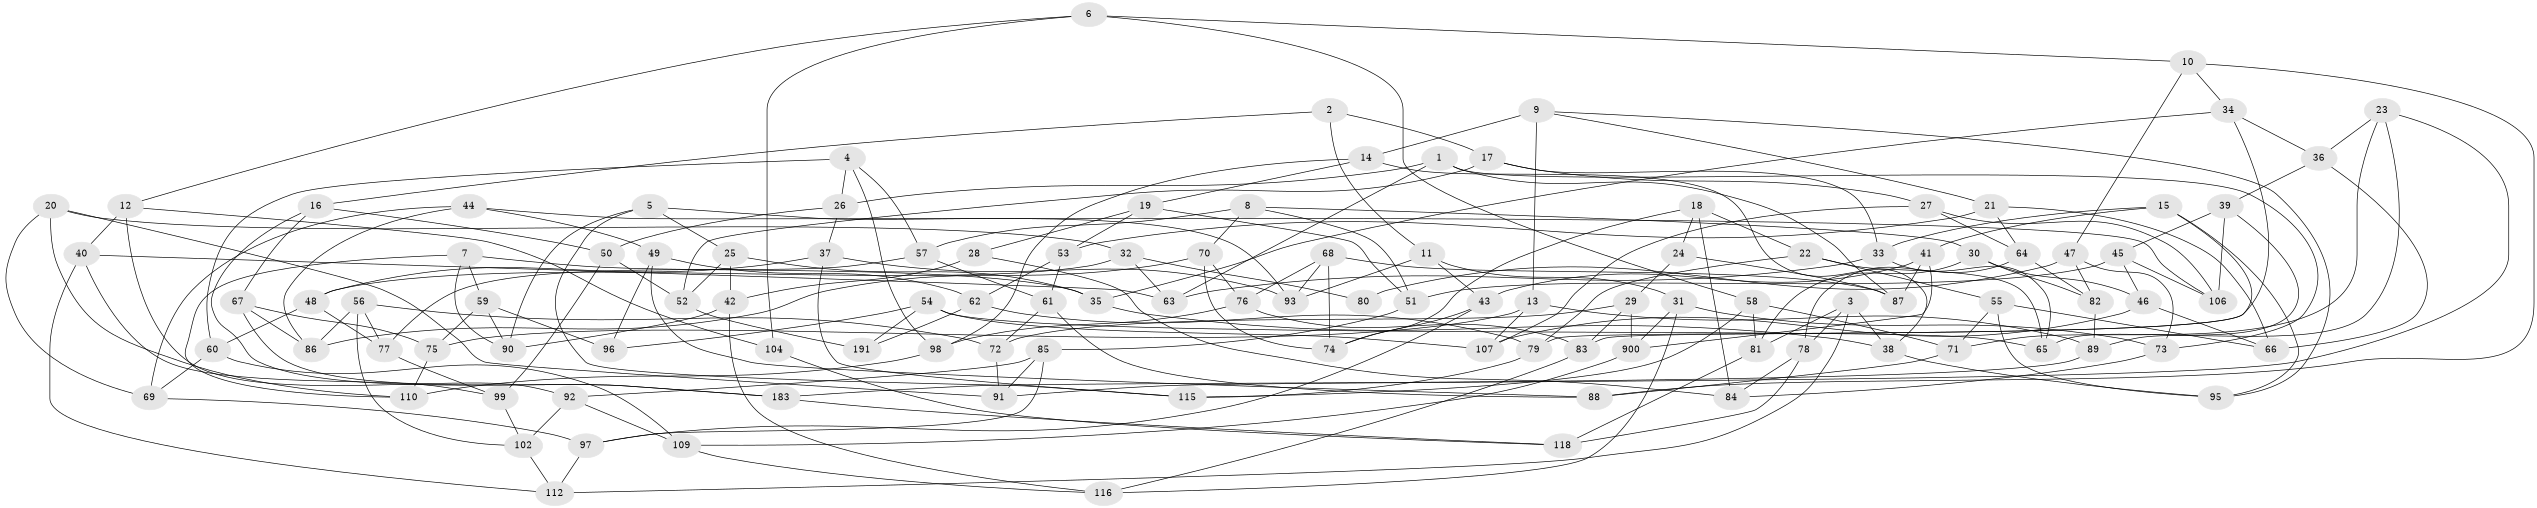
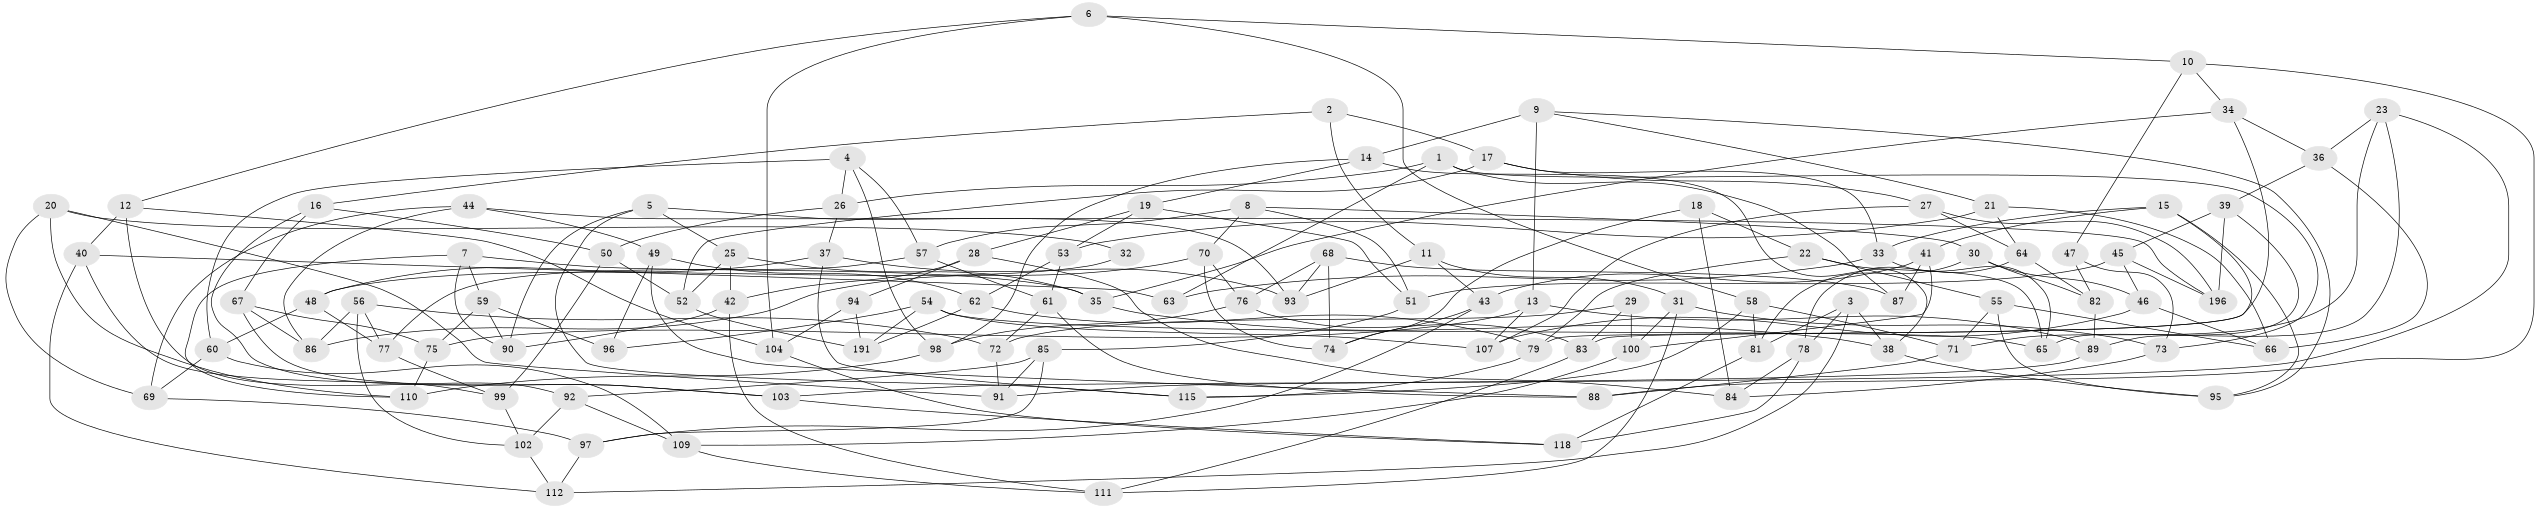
(1679, 254) -> none
(1148, 278) -> none
none -> (854, 302)
(1364, 302) -> none
(2218, 302) -> (2218, 302)
(1631, 350) -> (1631, 350)
(781, 398) -> (781, 398)
(1104, 494) -> (1104, 494)
